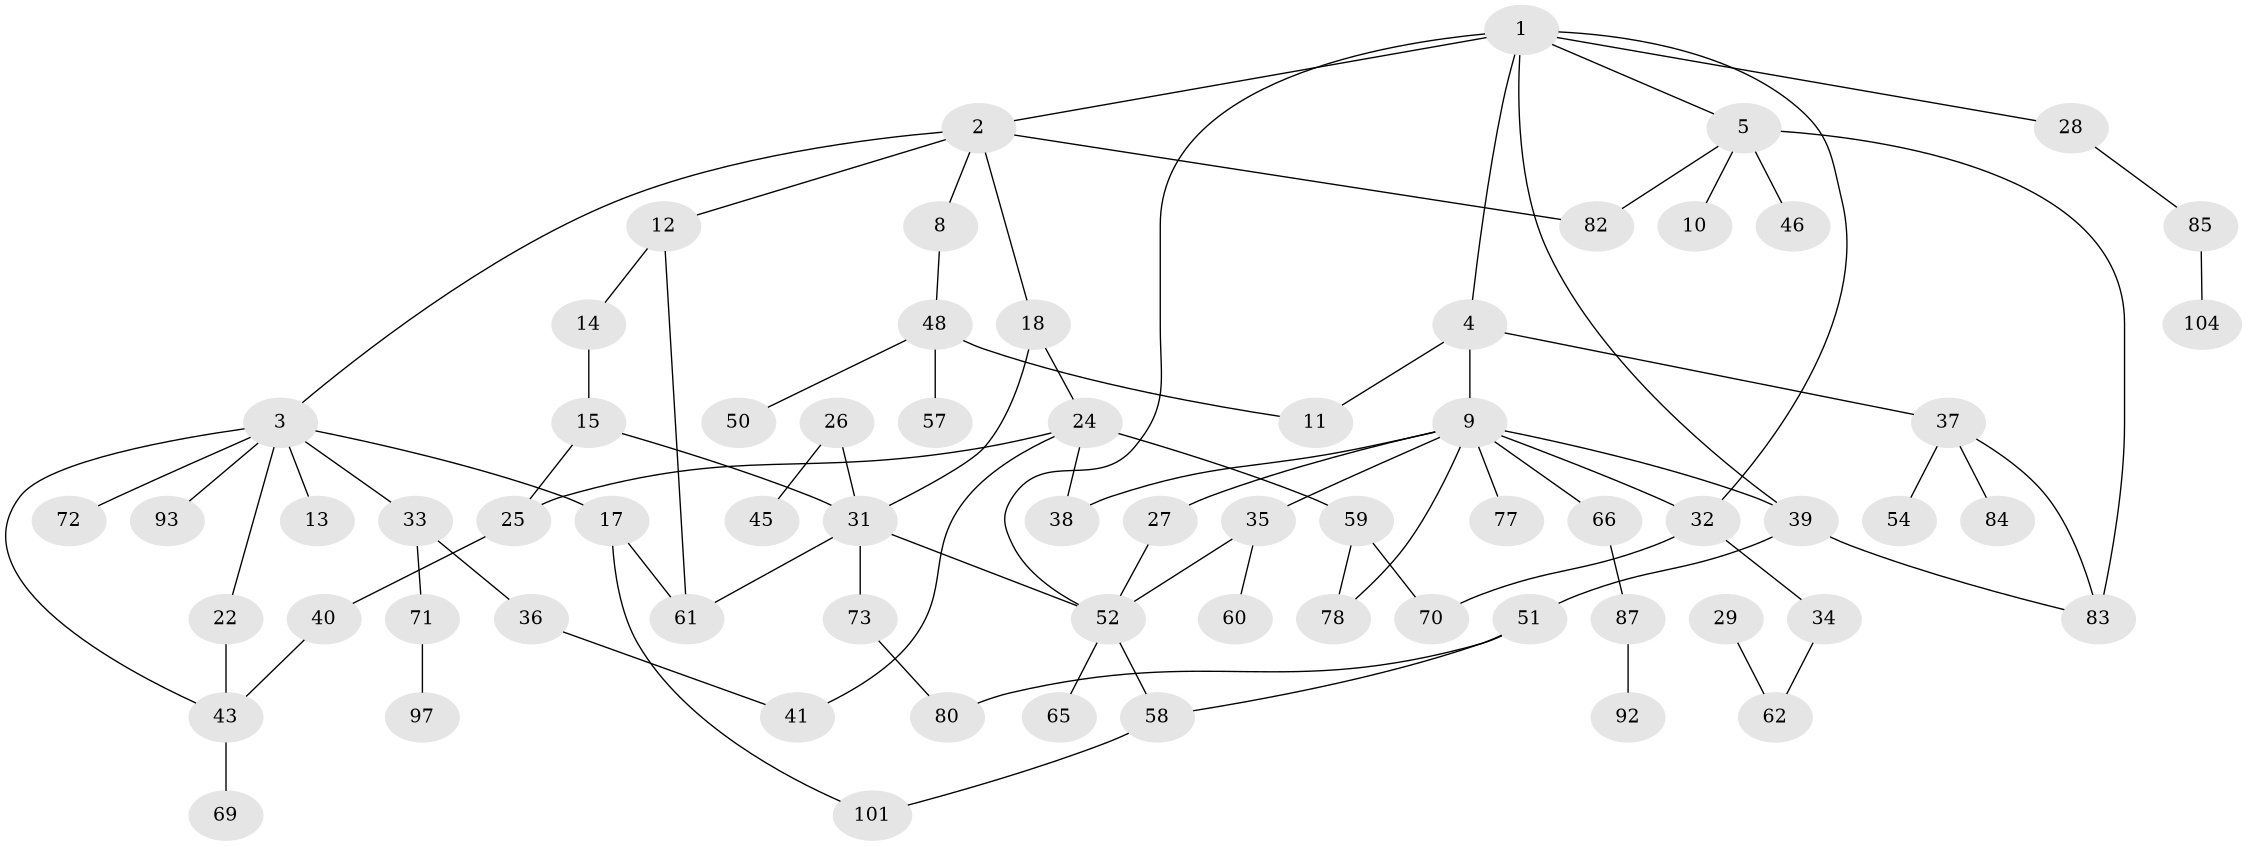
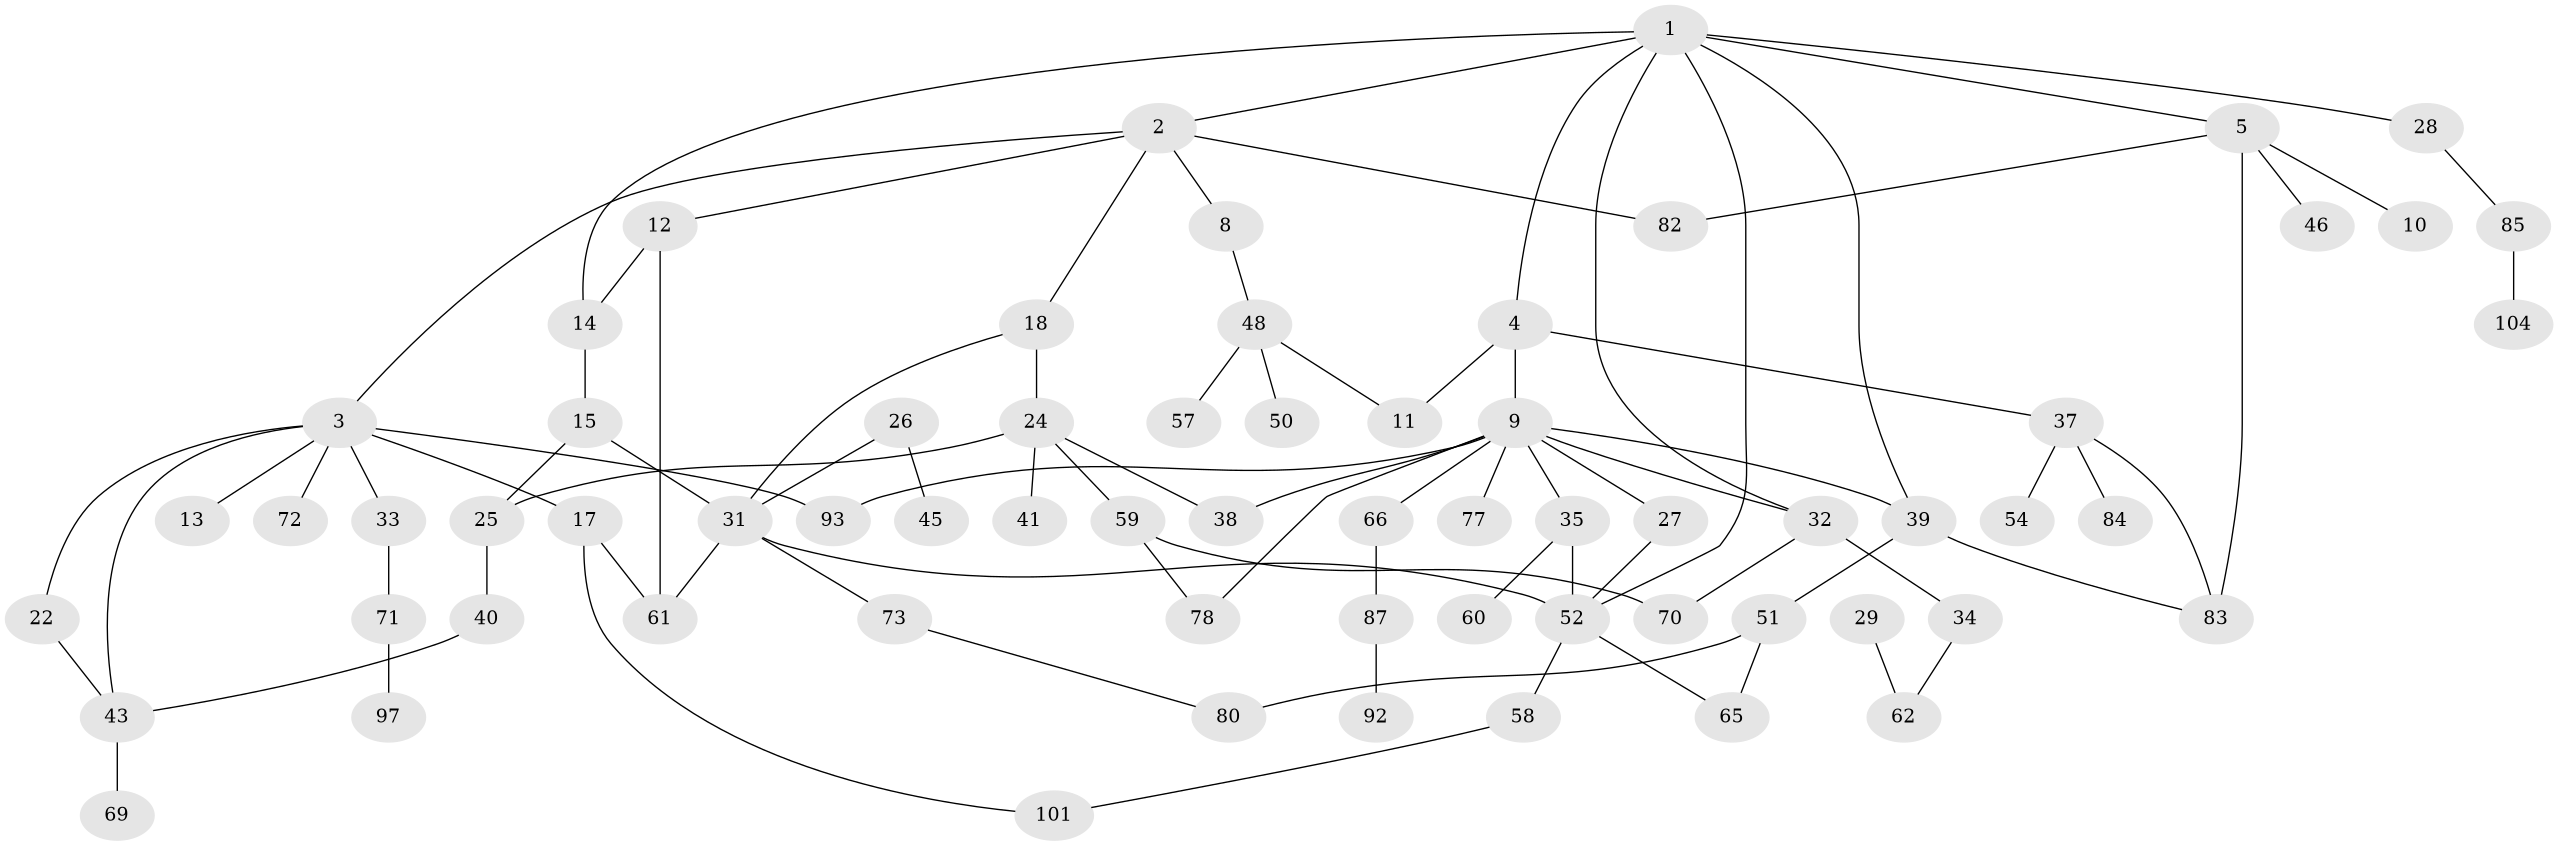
none -> (1059, 70)
none -> (1173, 468)
(532, 619) -> none
(1349, 680) -> (1751, 668)
